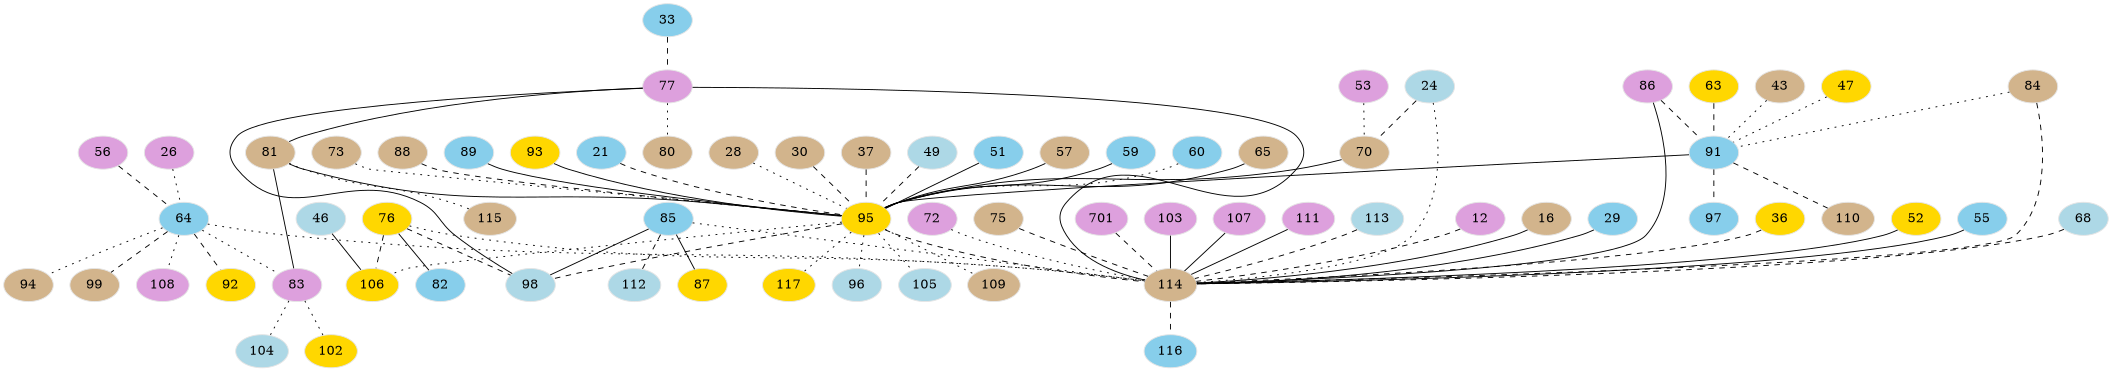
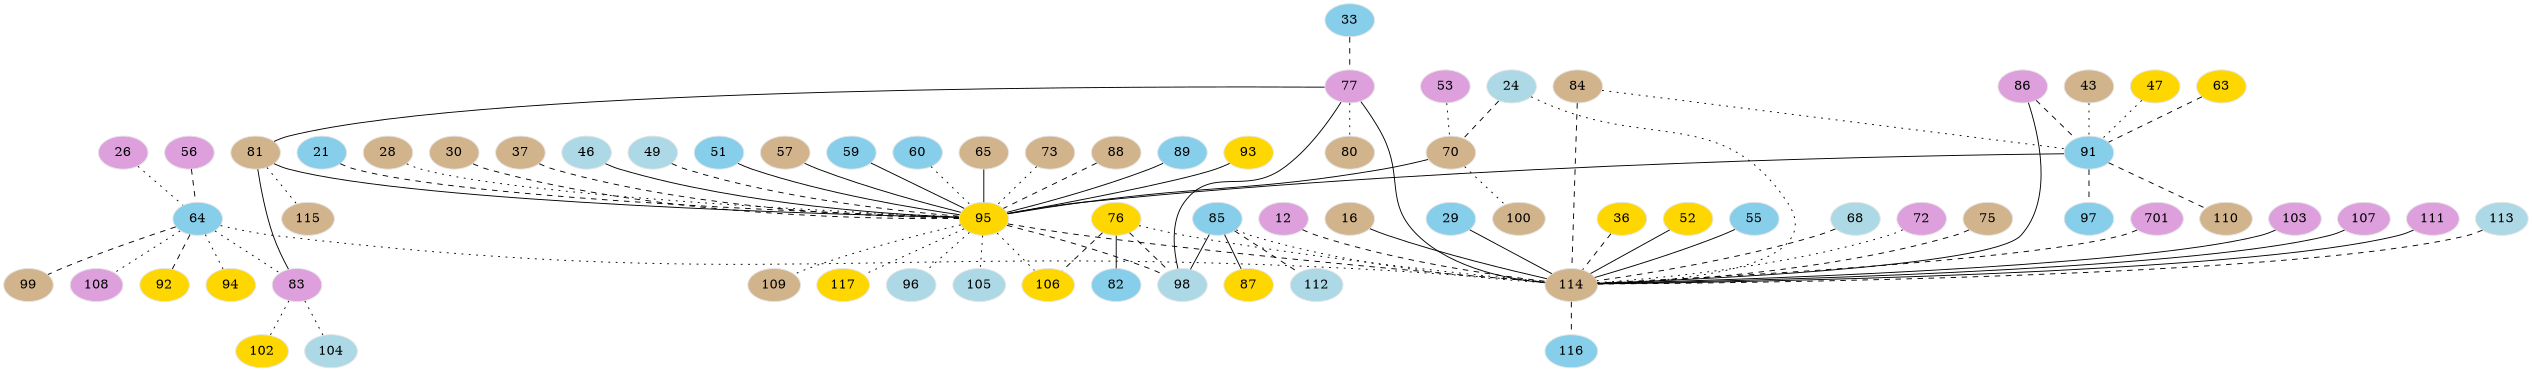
none -> (1519, 219)
(346, 252) -> (780, 202)
(29, 285) -> (231, 285)
